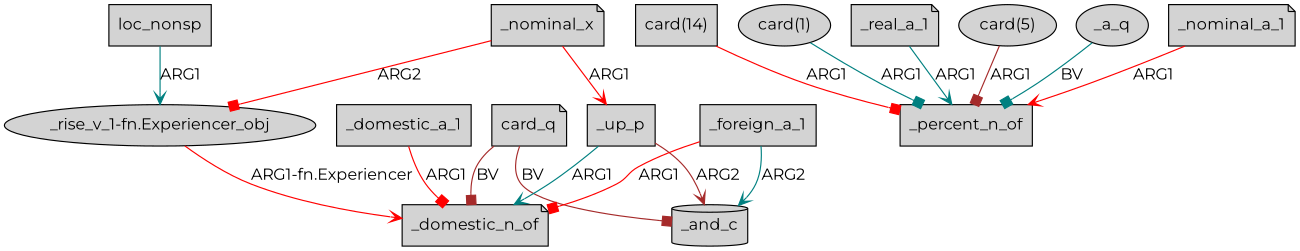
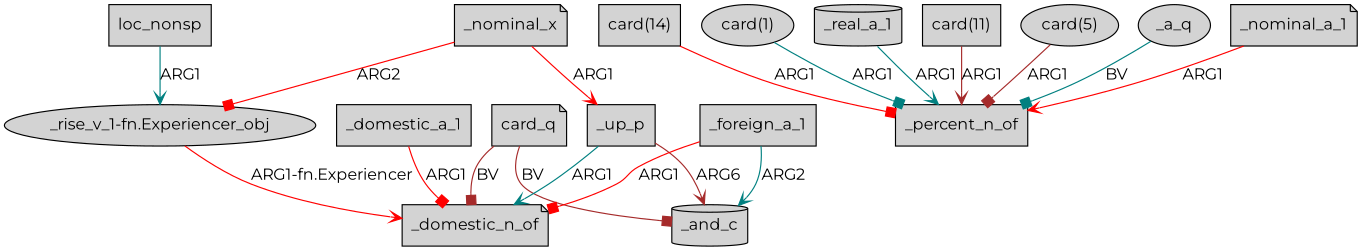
(895, 25) -> (858, 25)
none -> (962, 25)
(718, 175) -> (718, 175)
